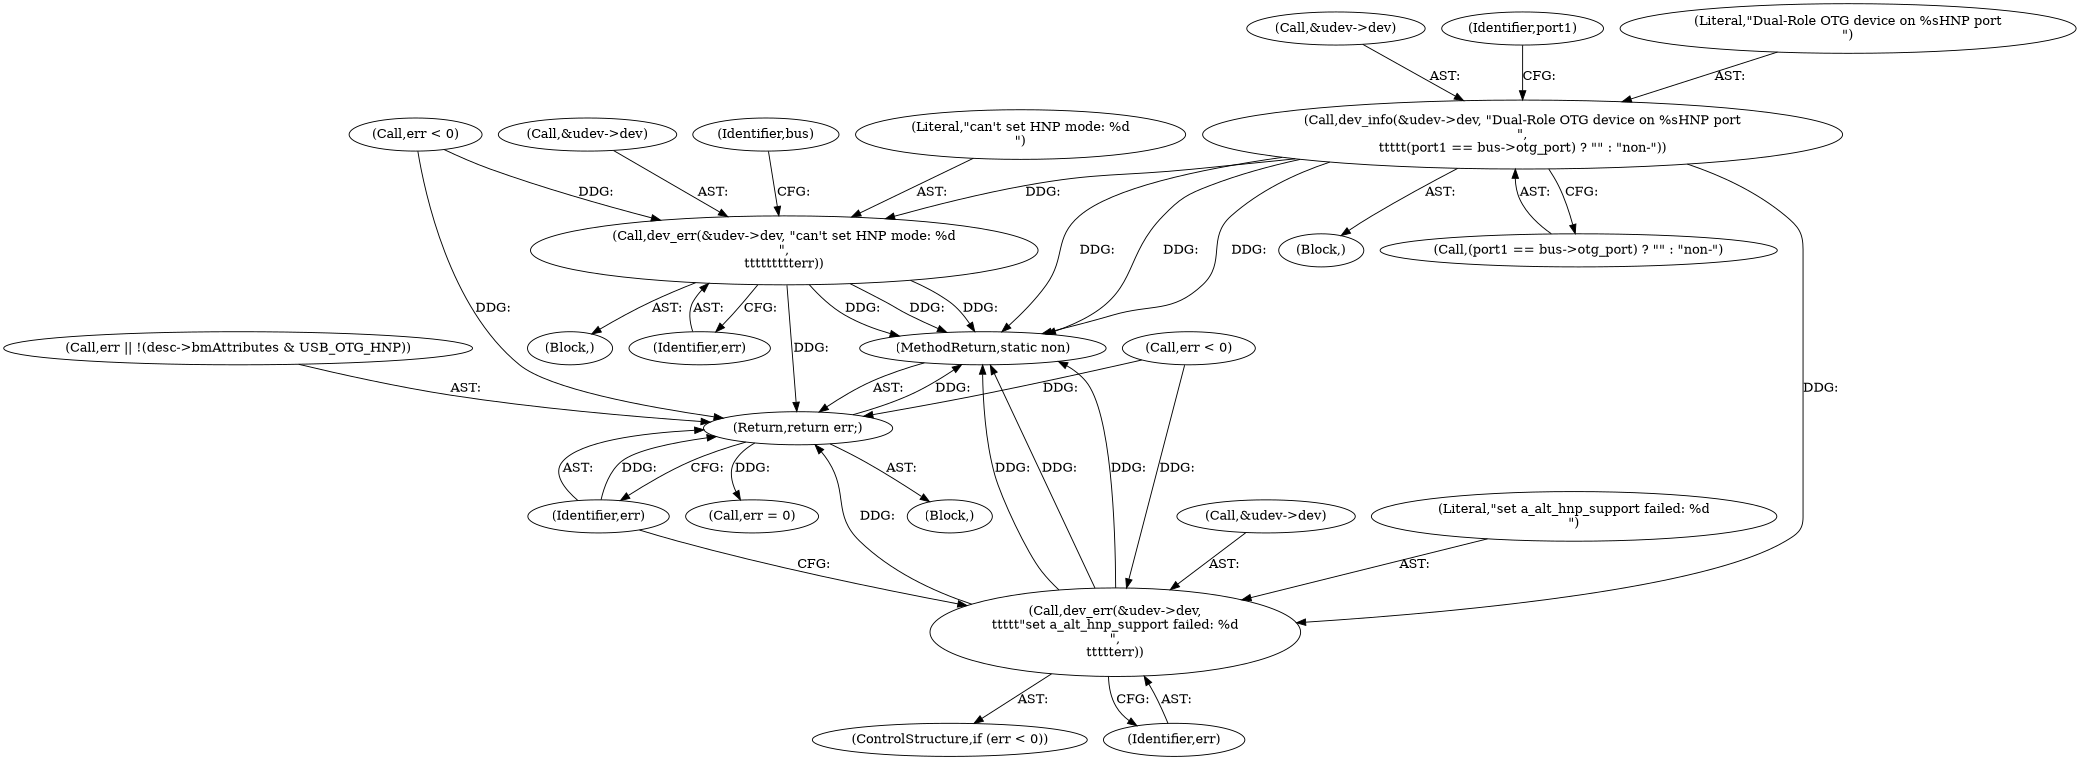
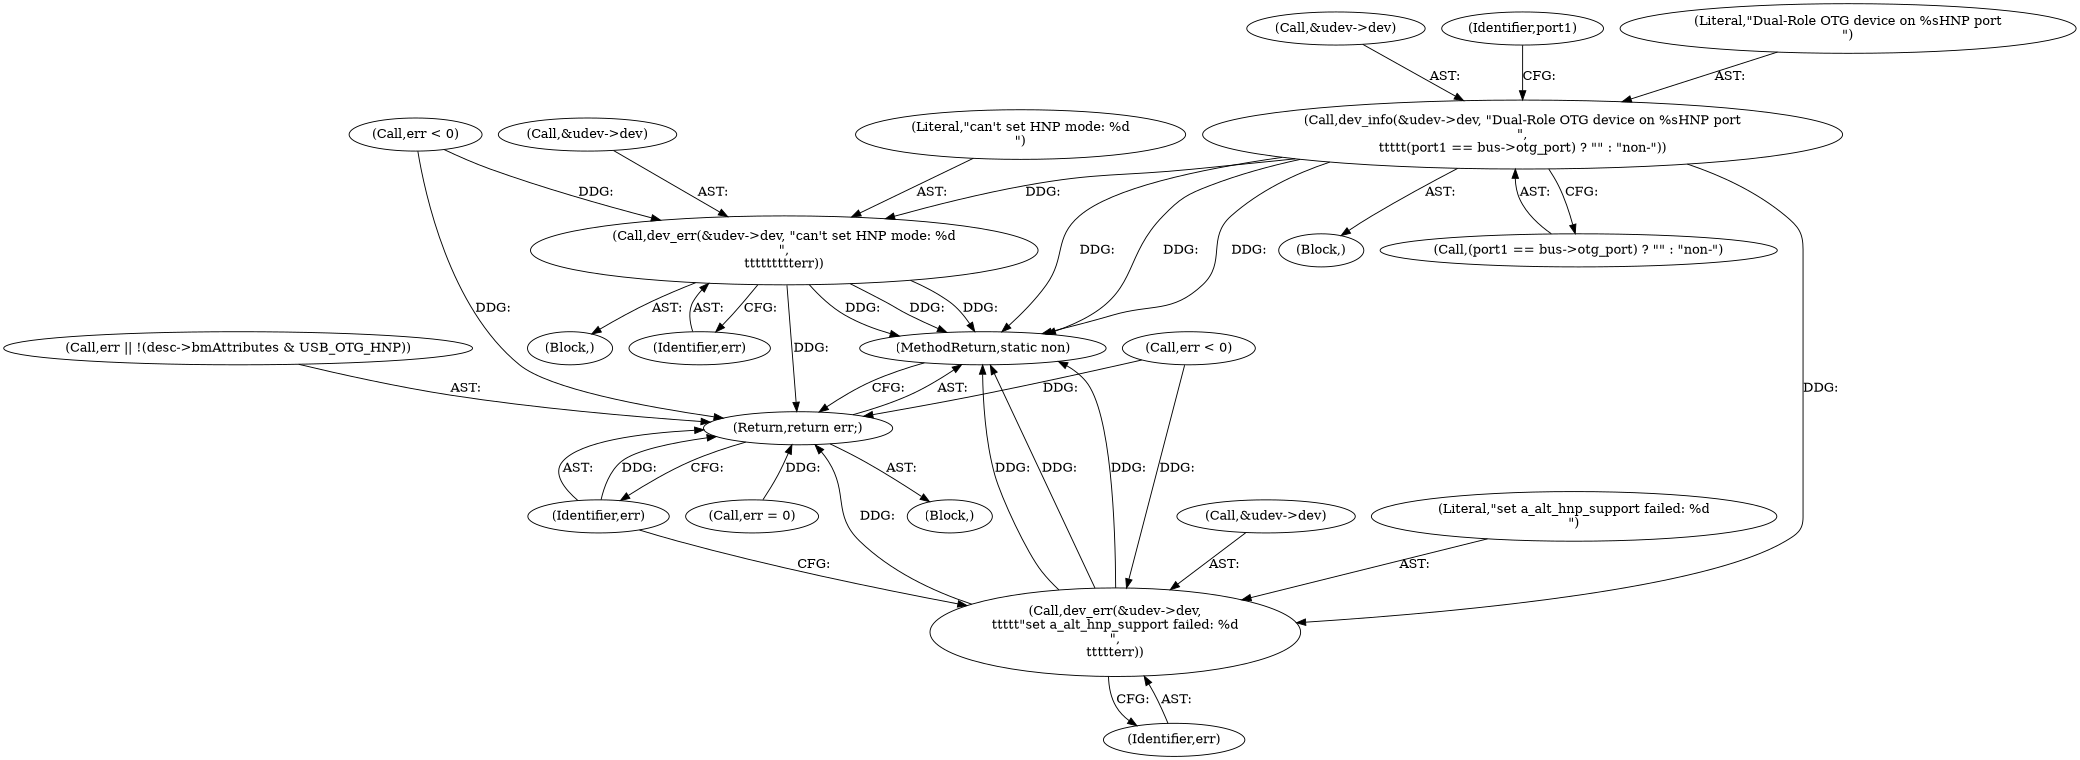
(766, 135) -> none
(890, 388) -> (890, 388)
(955, 388) -> (955, 388)
(734, 463) -> (777, 477)
(950, 740) -> none
